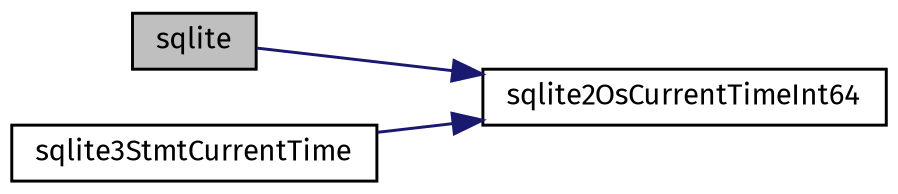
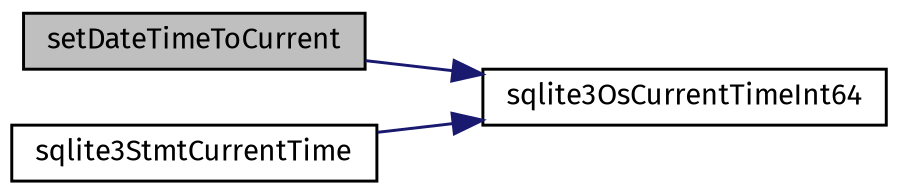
(194, 41) -> (194, 41)
(685, 97) -> (685, 97)
